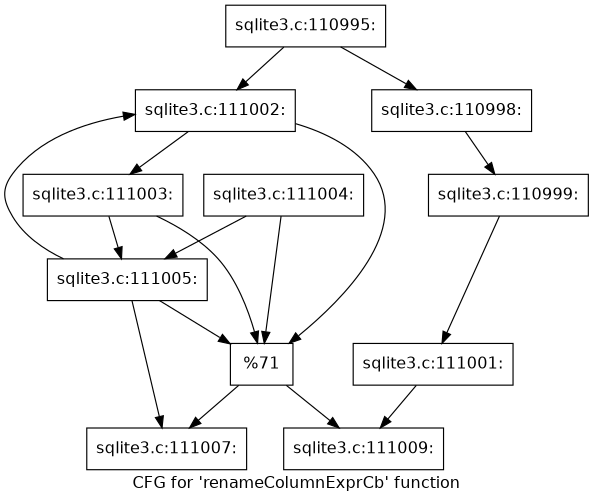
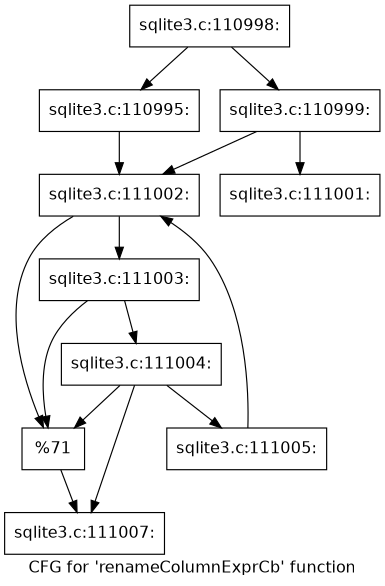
(373, 65) -> (169, 64)
none -> (215, 150)
(114, 232) -> (129, 316)
(190, 319) -> none
(146, 359) -> (115, 443)
(364, 449) -> none
